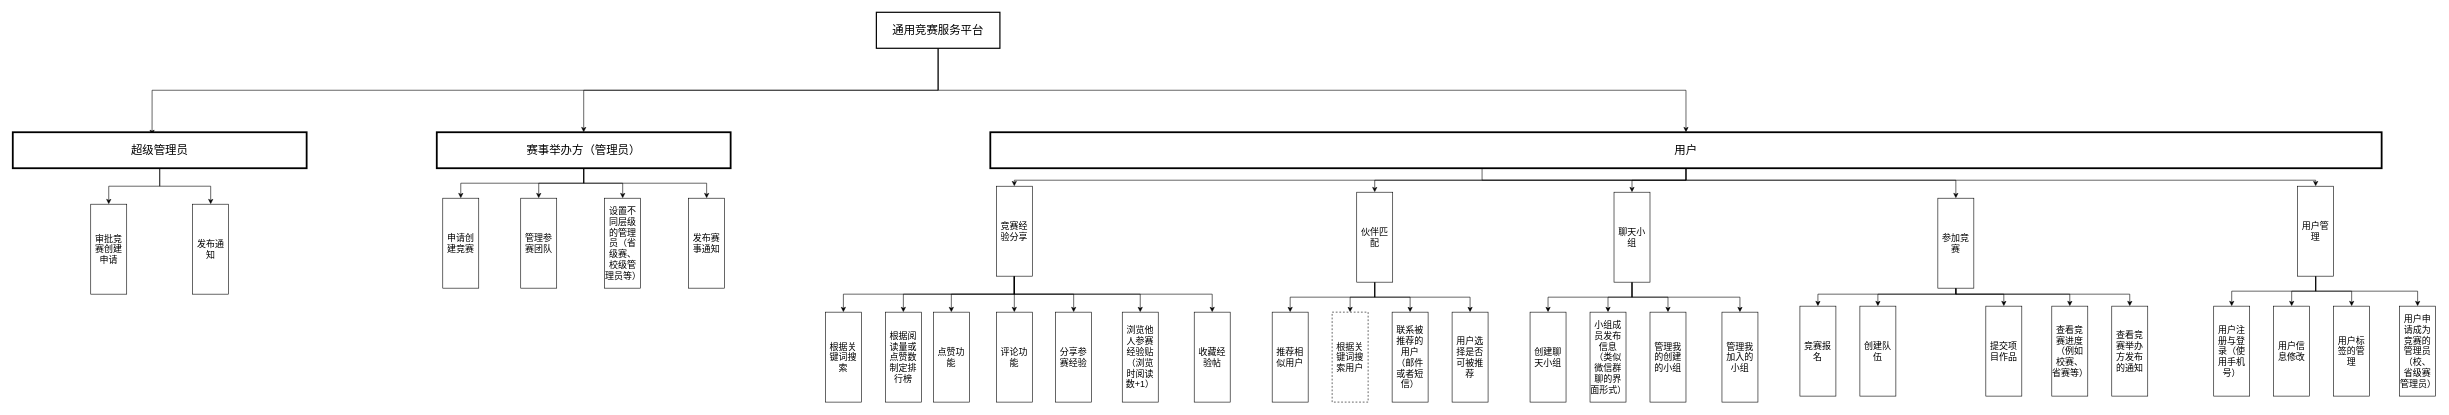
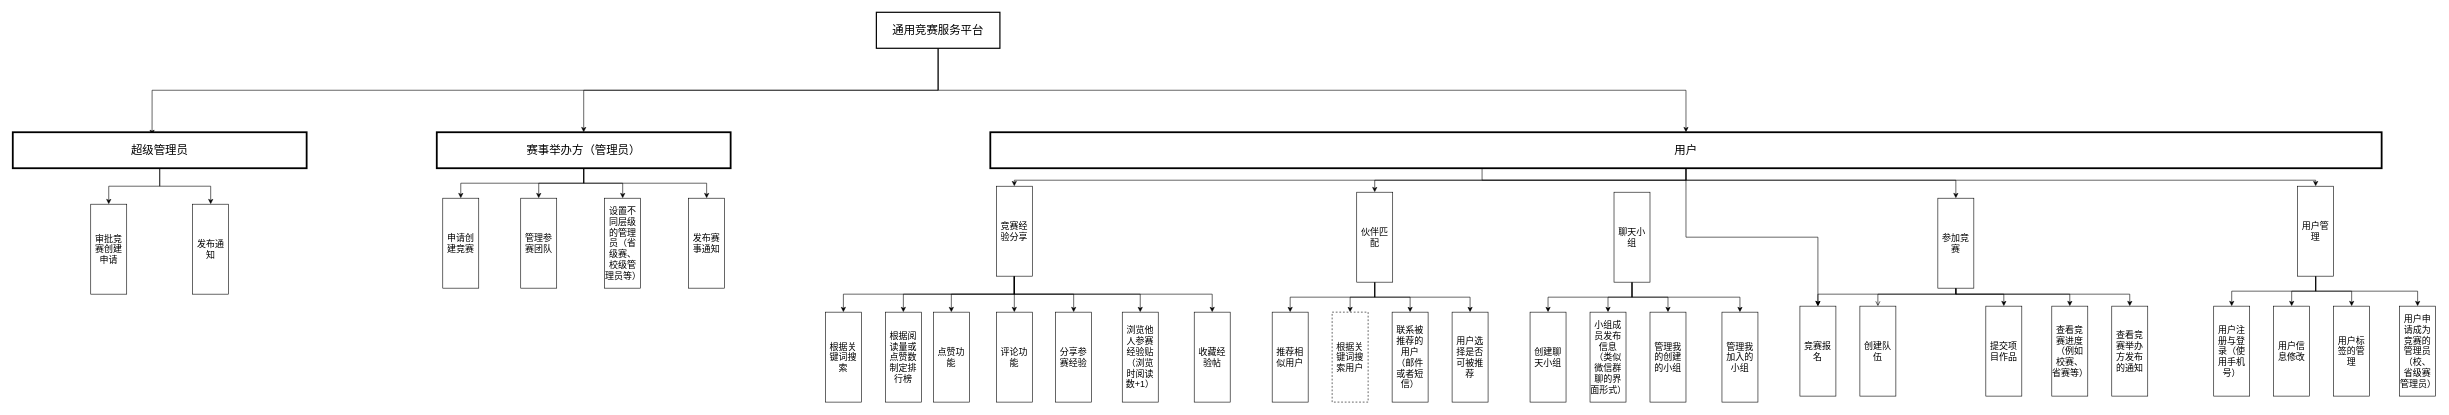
(1632, 186) -> (1752, 237)
(1878, 300) -> (1878, 302)
